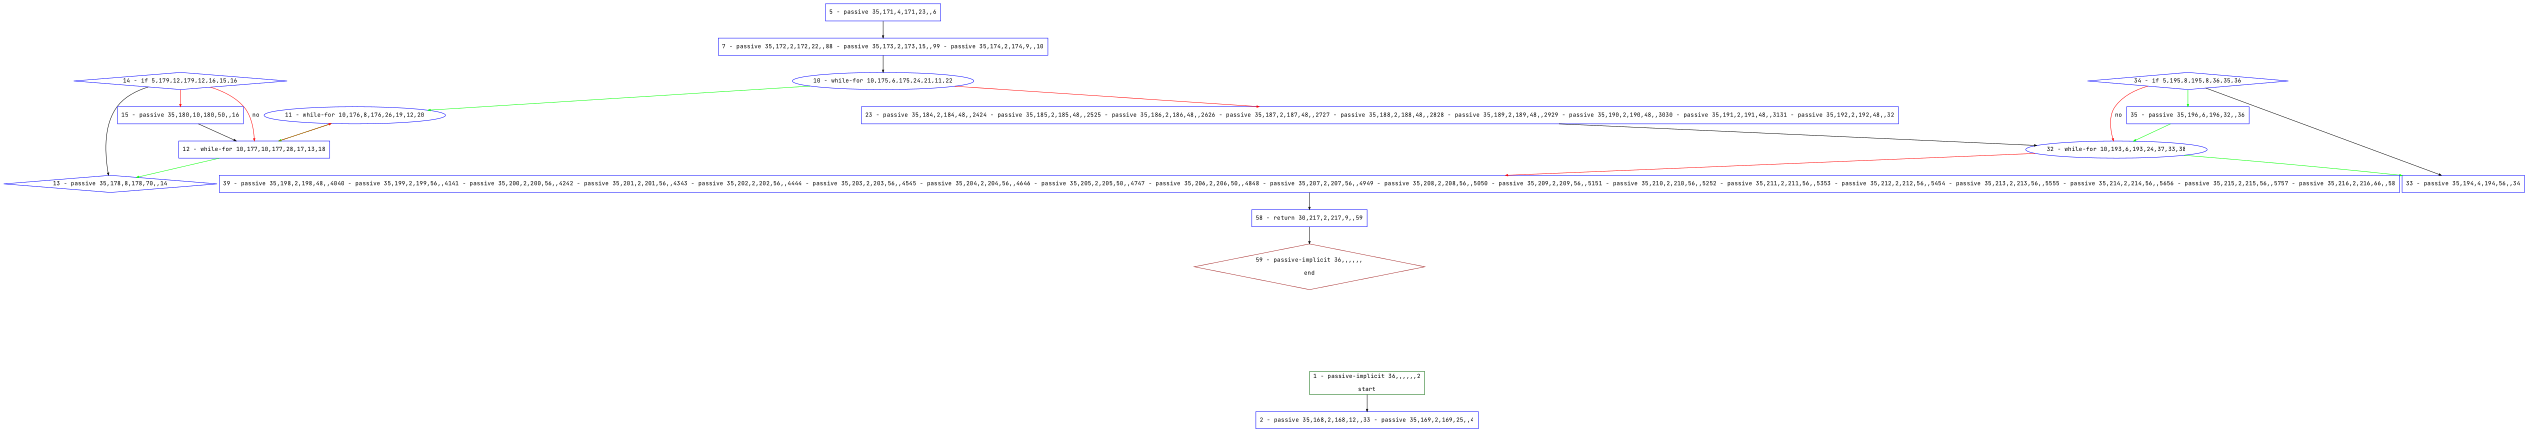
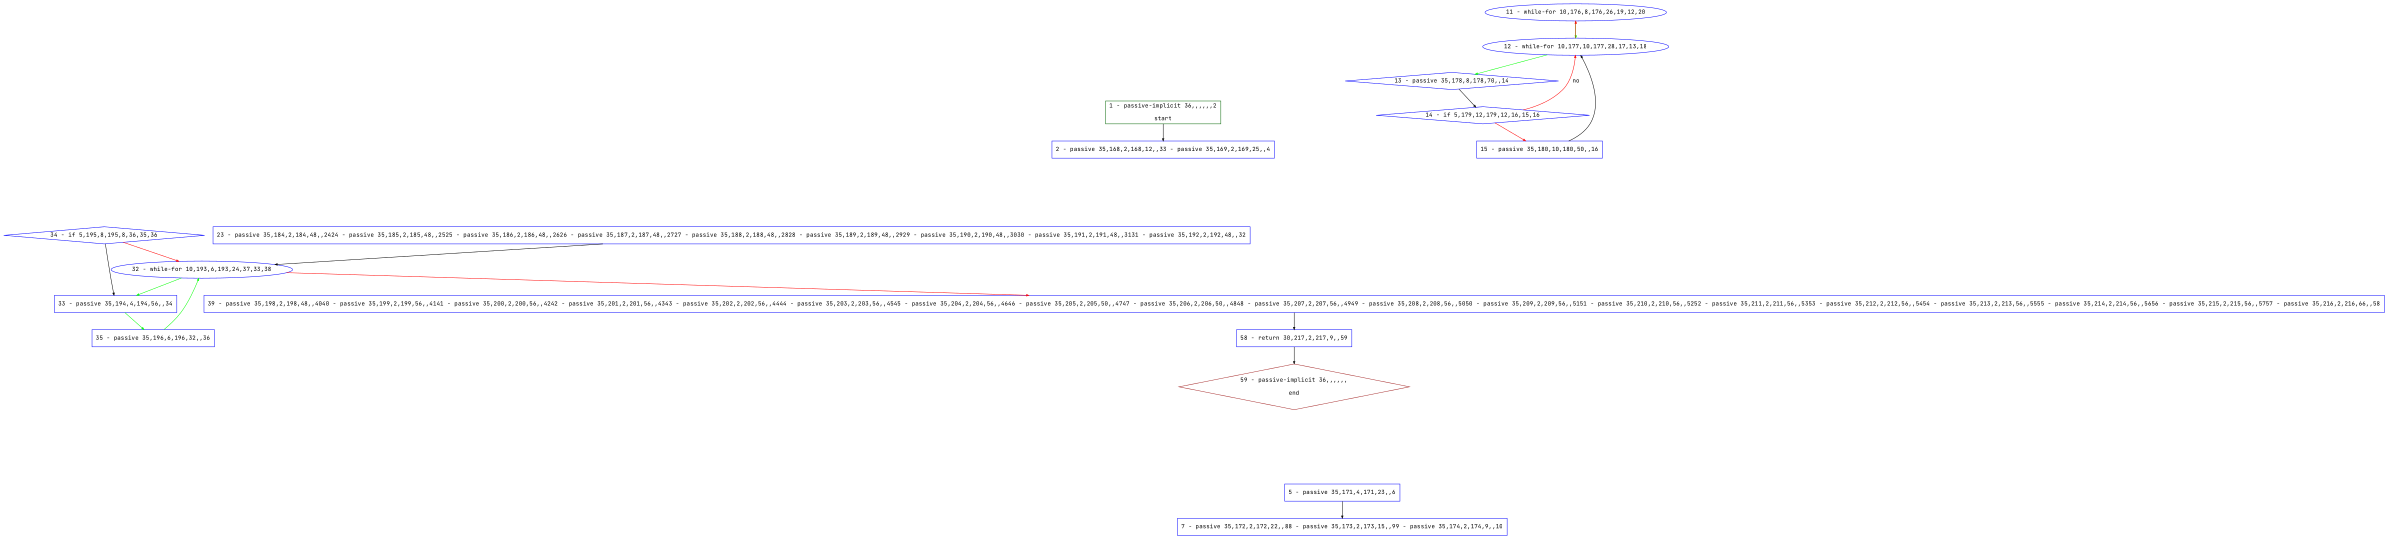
(883, 81) -> none
(2188, 97) -> (134, 320)
(110, 120) -> (1467, 97)
(254, 150) -> (1576, 47)
